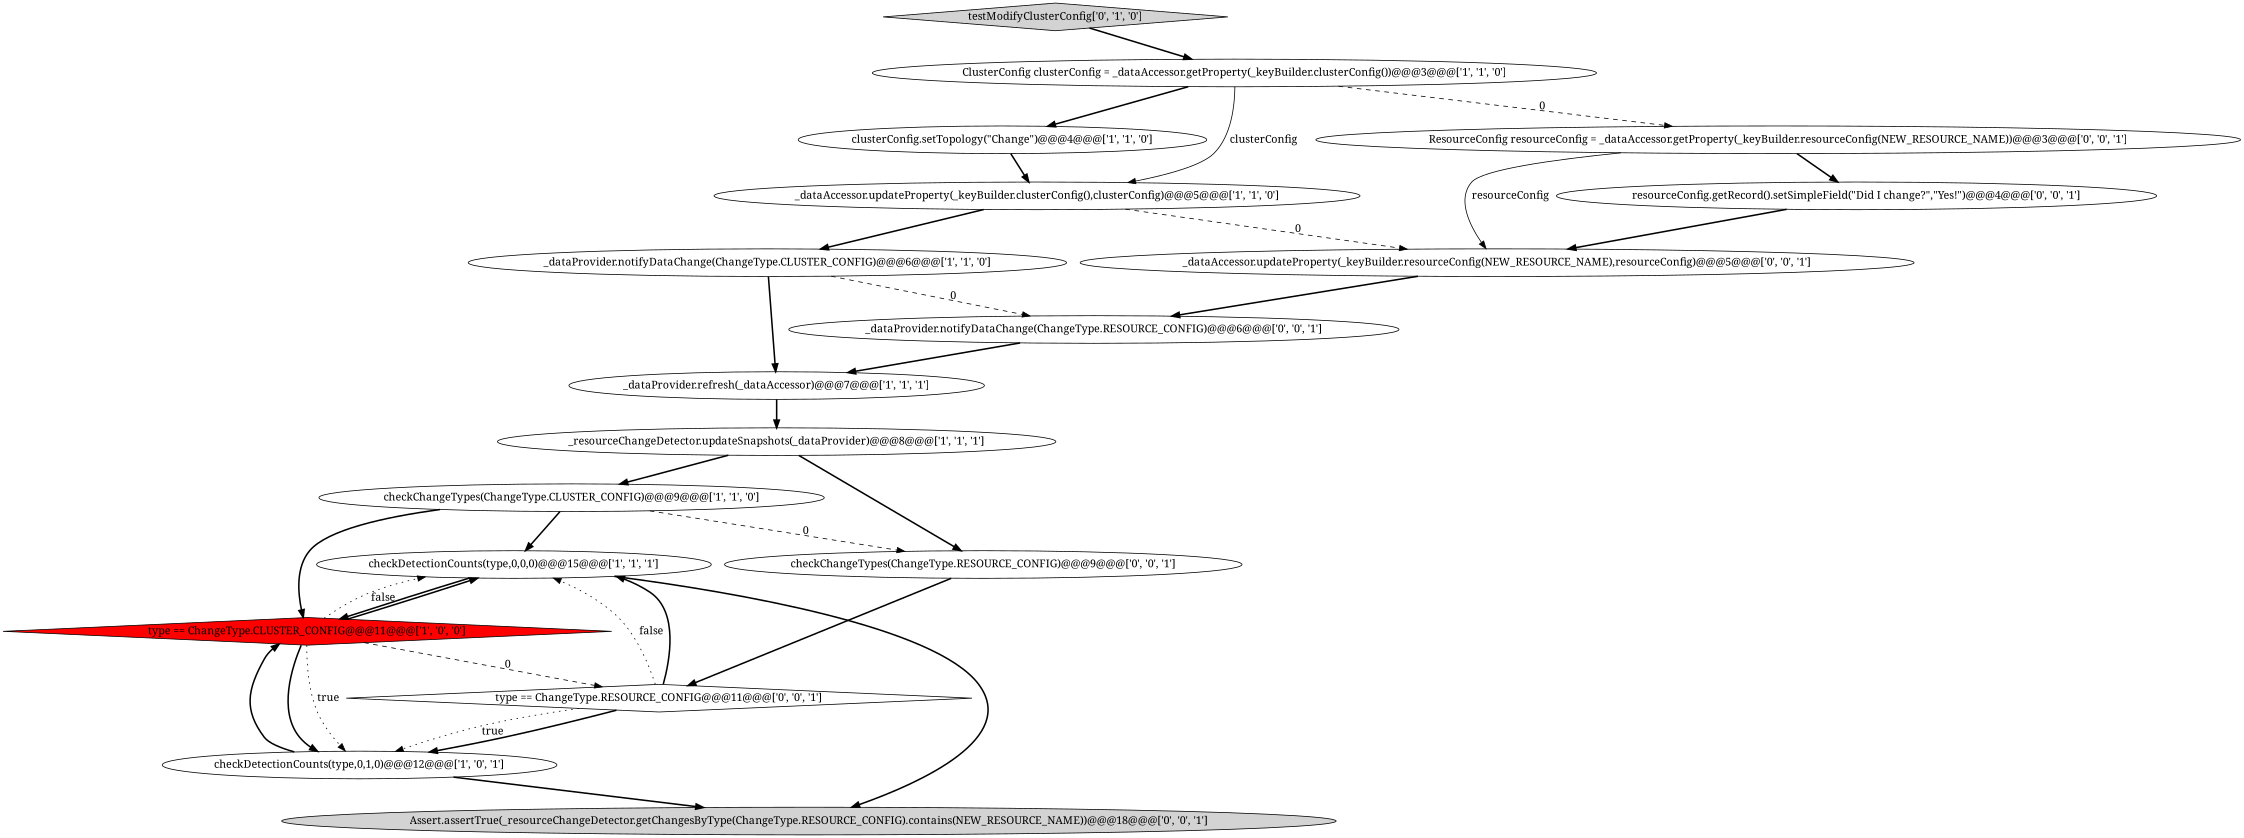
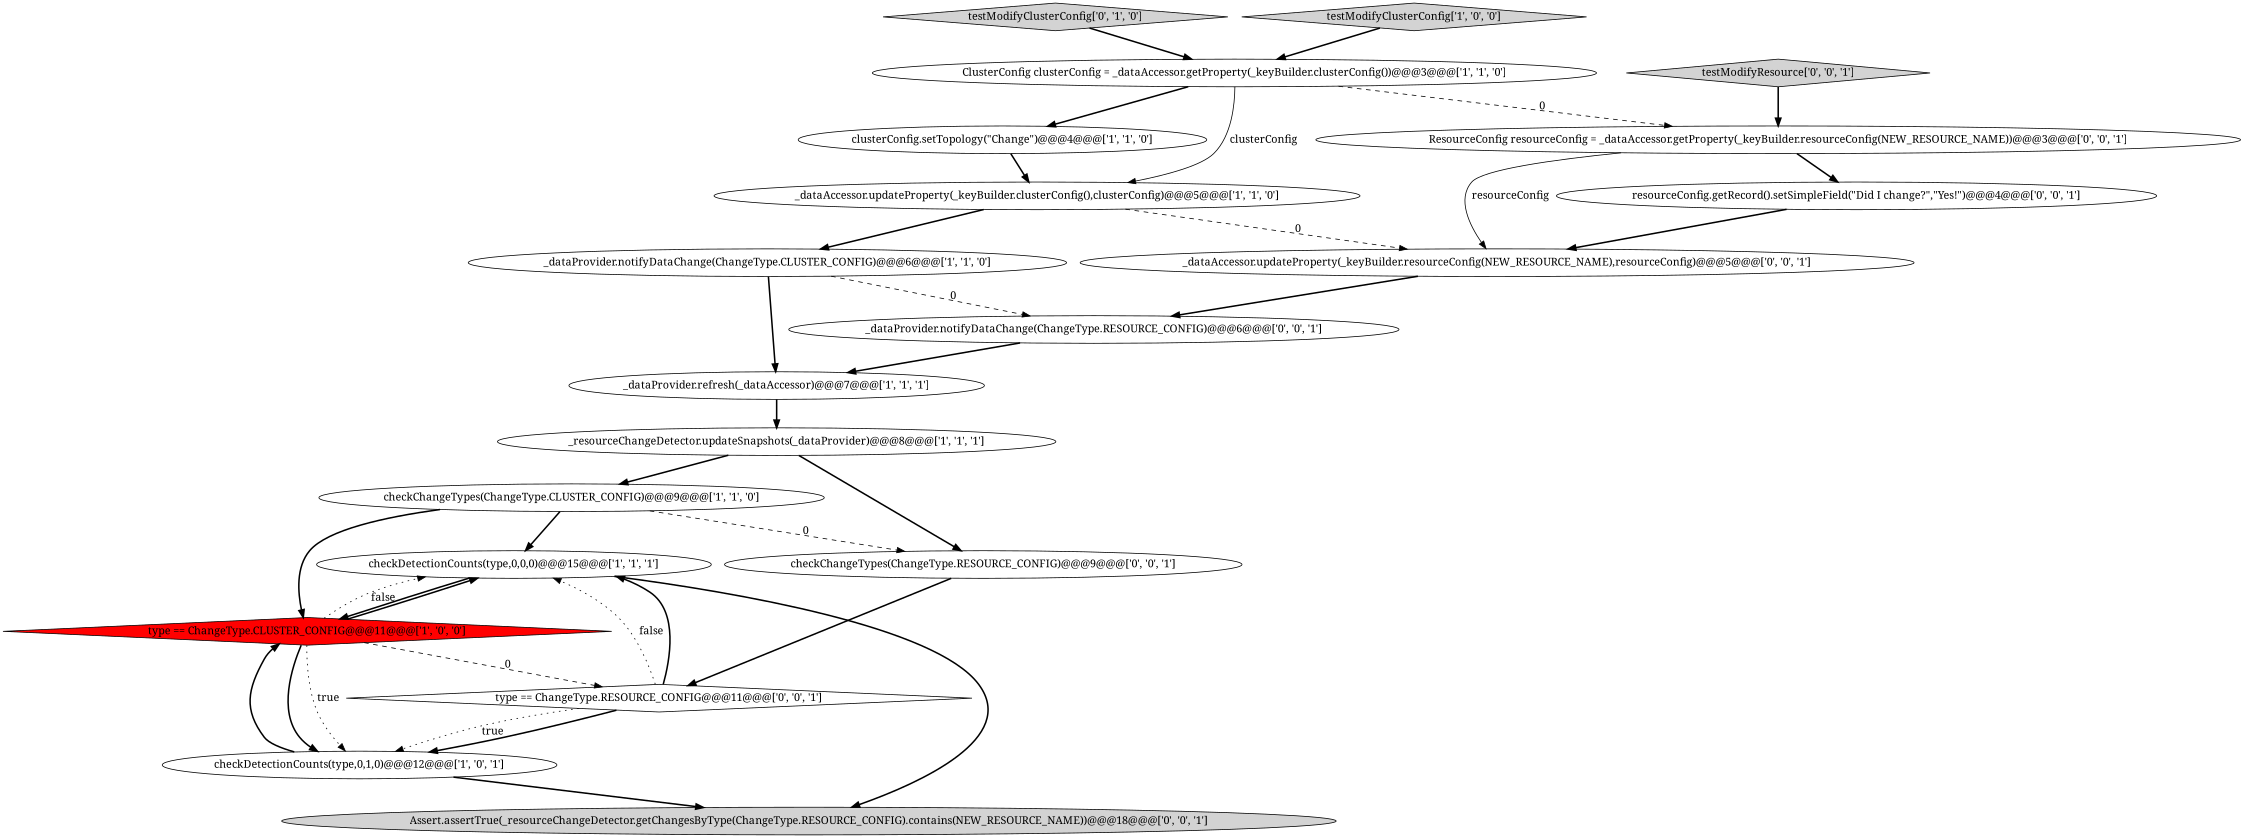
none -> (1414, 17)
none -> (1778, 73)
